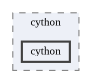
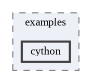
(46, 23) -> (46, 23)
